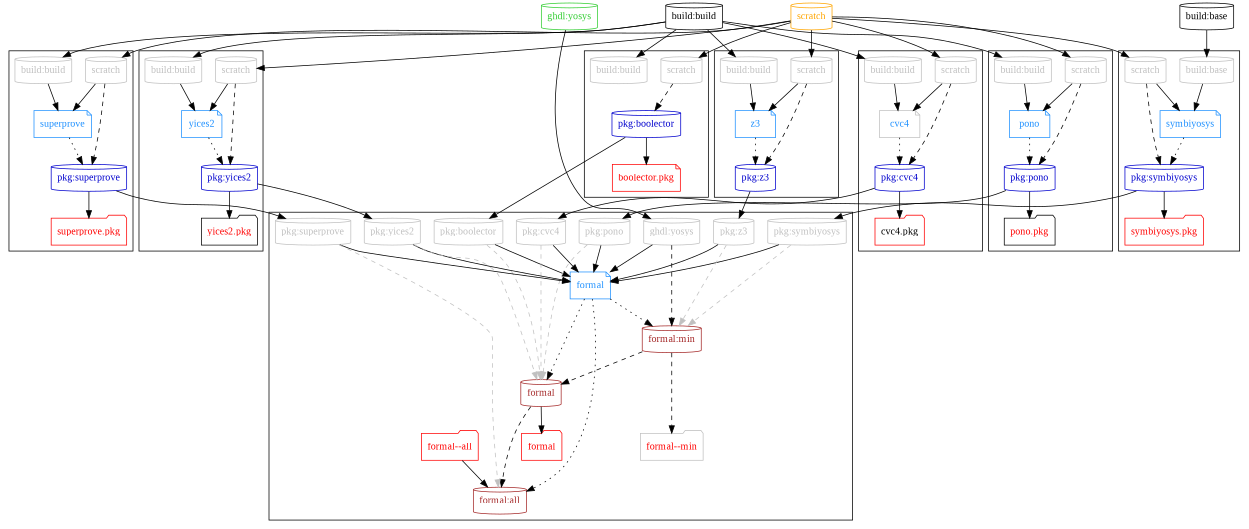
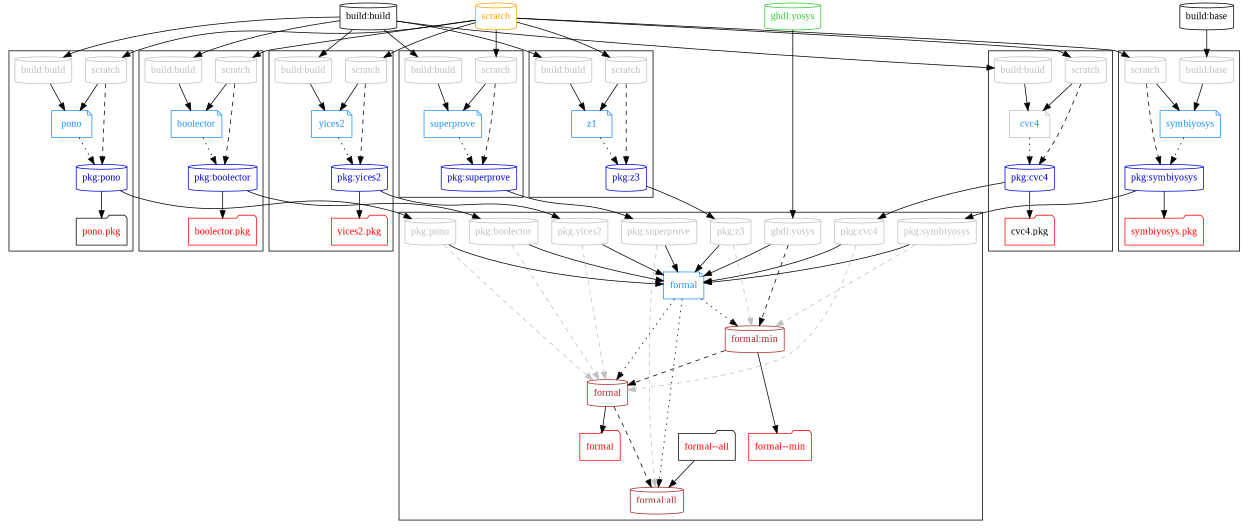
none -> (197, 124)
(755, 124) -> (592, 124)
(646, 178) -> (223, 232)
(89, 232) -> none
(229, 232) -> (359, 232)
(672, 389) -> (766, 389)
(450, 447) -> (707, 447)
(672, 447) -> (780, 447)
